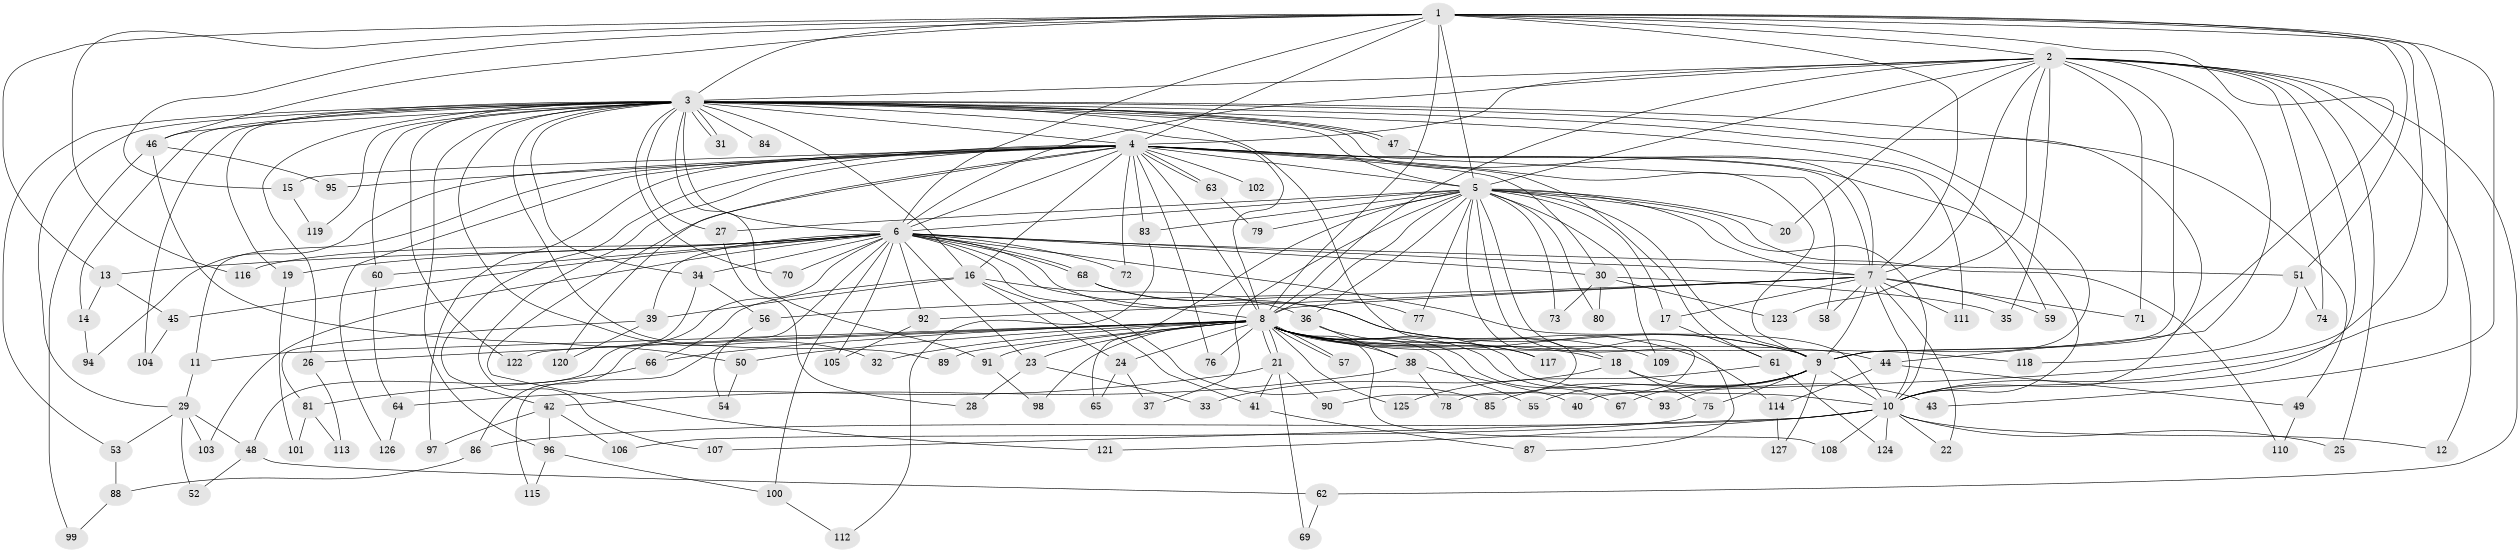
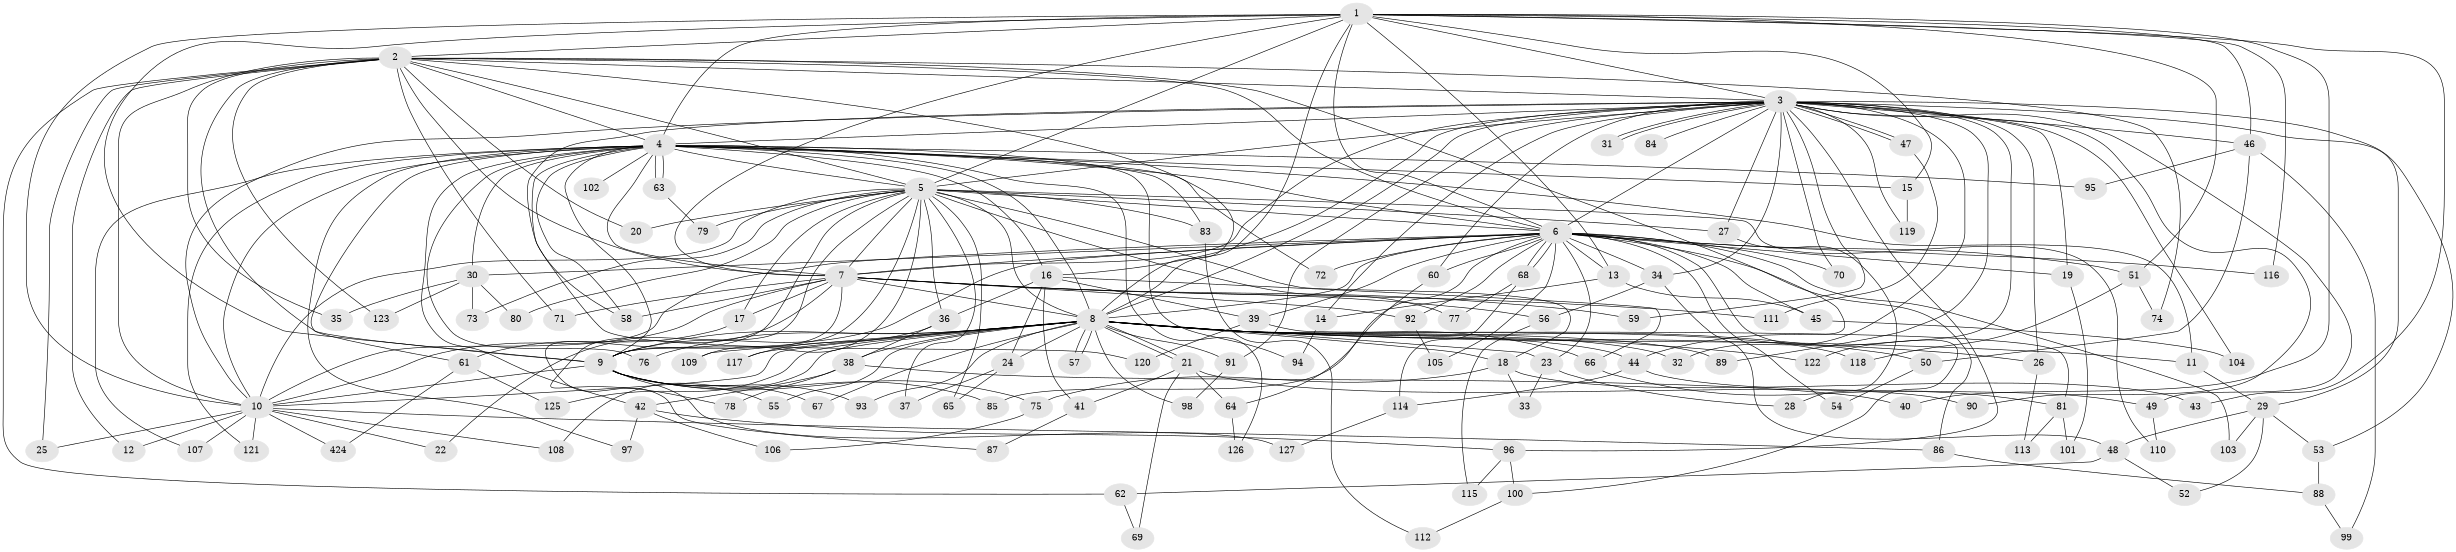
(1568, 121) -> (1054, 113)
(1885, 451) -> (338, 451)
